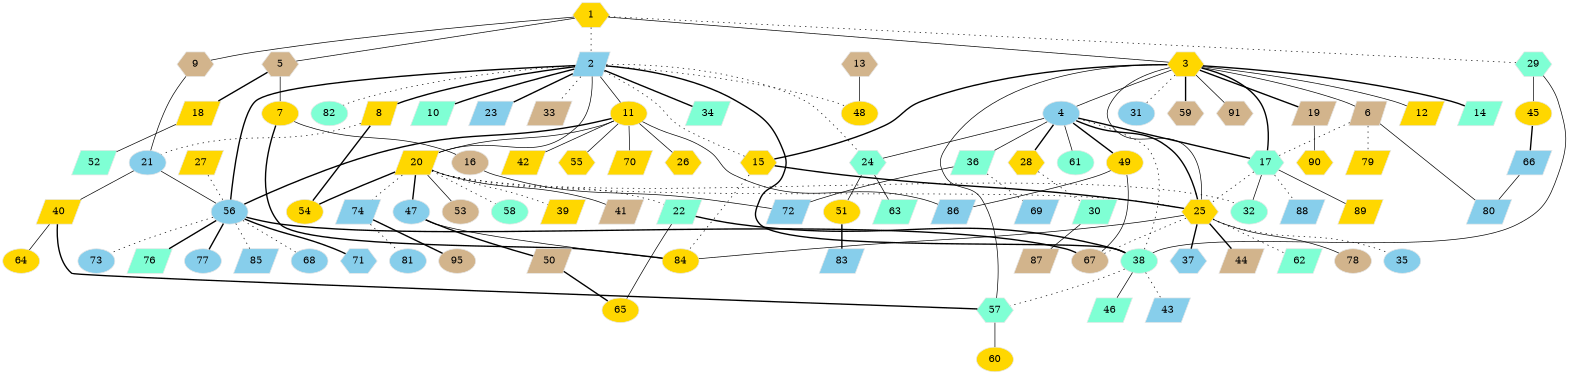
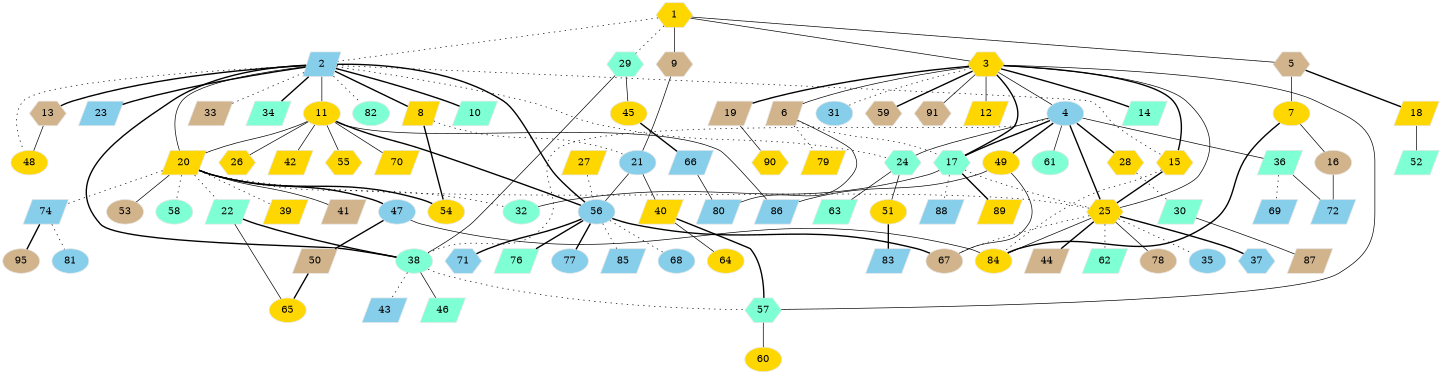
none -> (182, 78)
(1312, 187) -> (975, 187)
(96, 261) -> none
